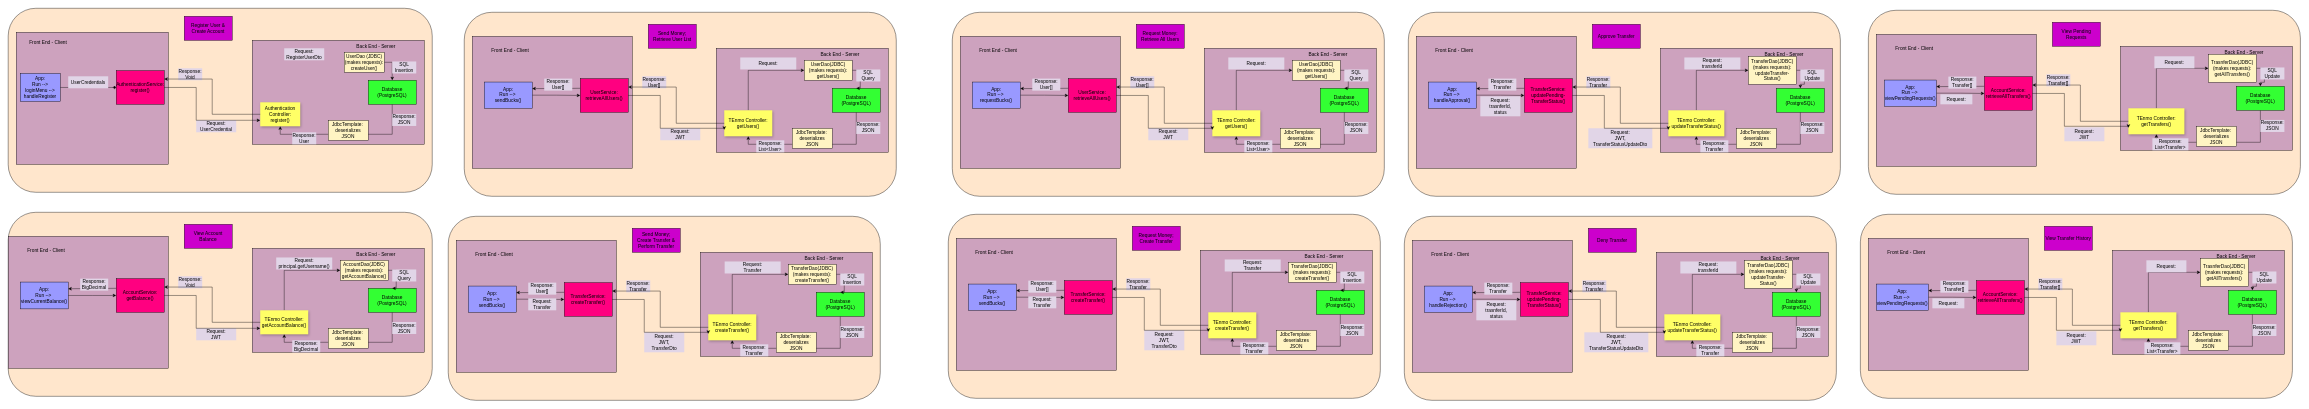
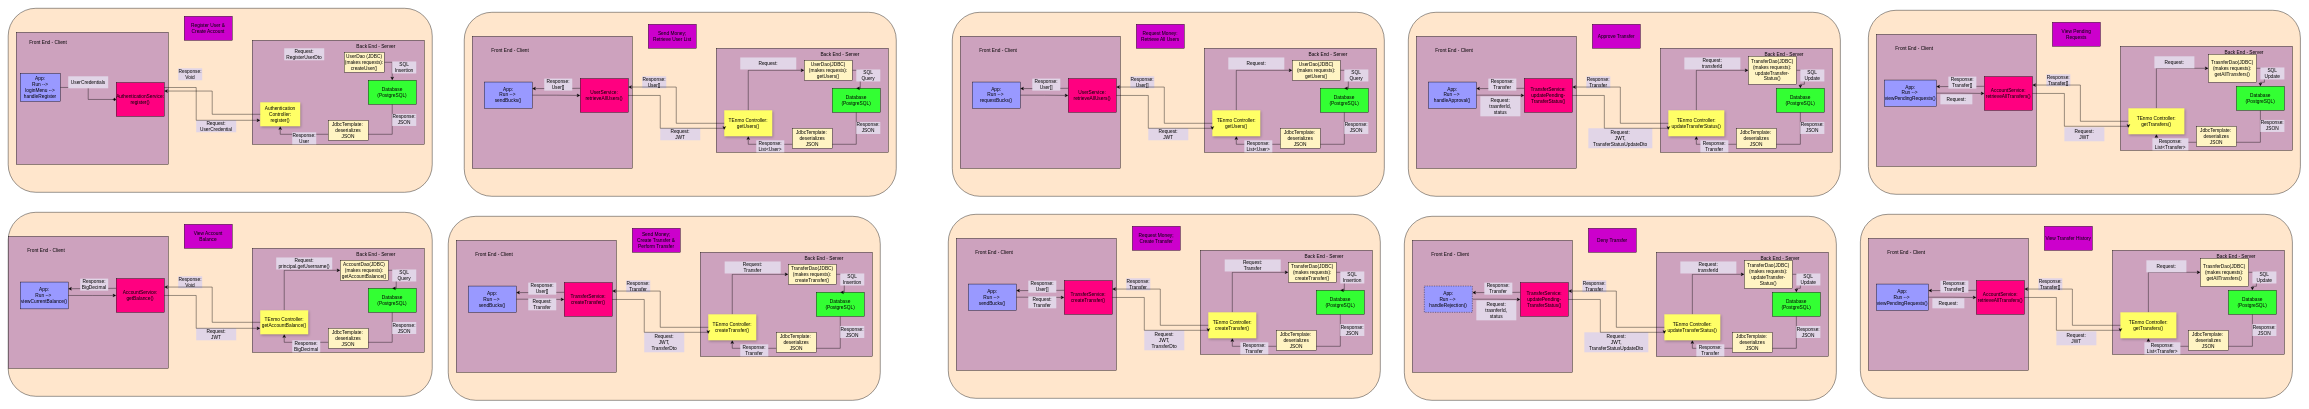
(140, 87) -> (140, 99)
(1448, 299) -> (1448, 299)
